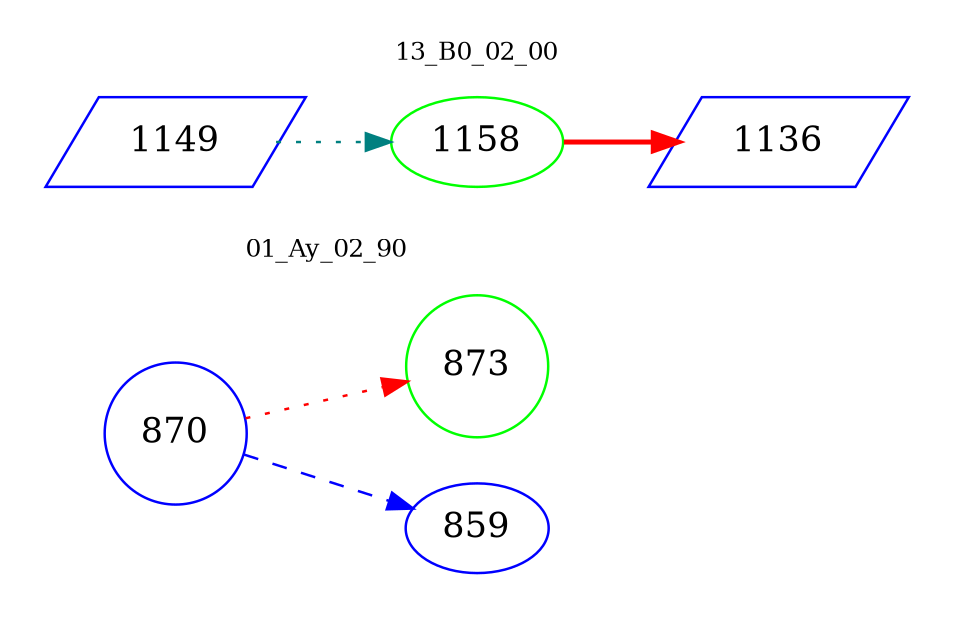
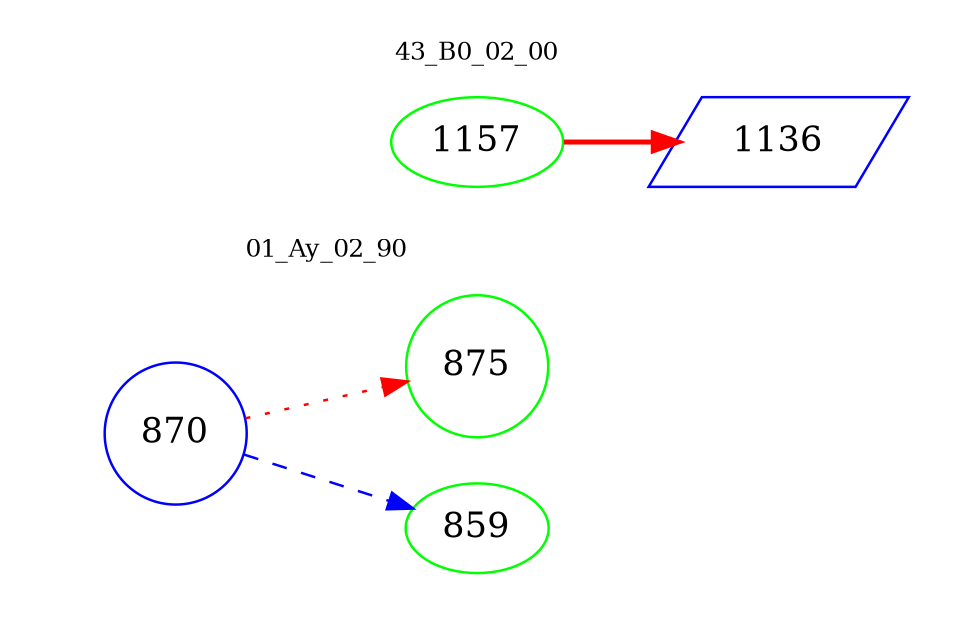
(477, 54) -> (477, 54)
(176, 142) -> none
(477, 142) -> (477, 142)
(477, 366) -> (477, 366)
(477, 528) -> (477, 528)
